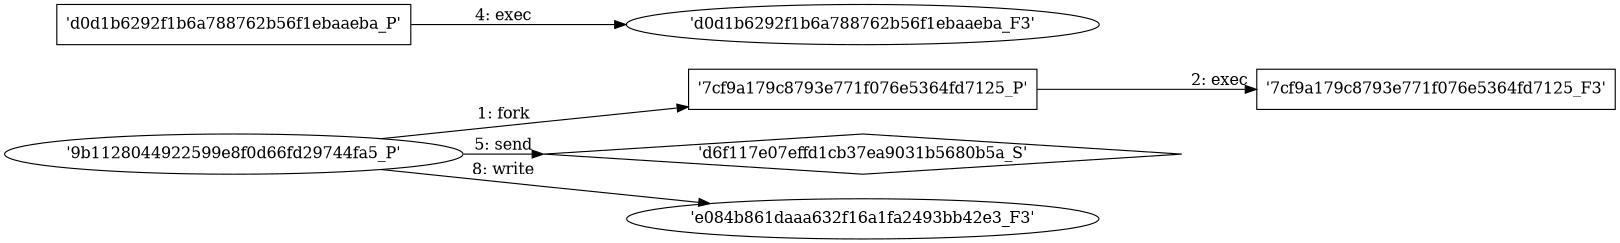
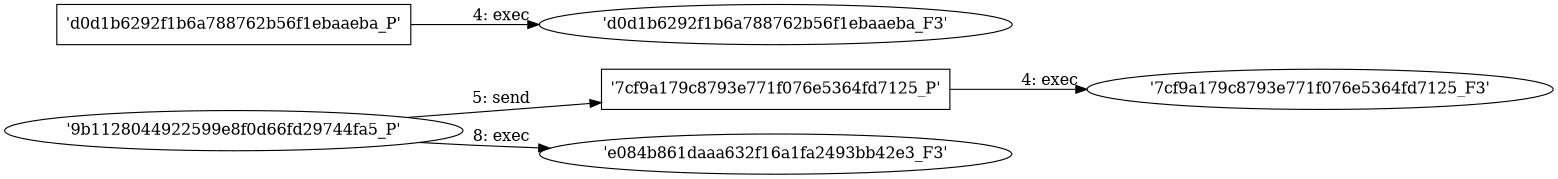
(1219, 81) -> (1050, 81)
(1436, 89) -> (1320, 89)
(503, 114) -> (501, 99)
(863, 154) -> none
(503, 170) -> (501, 137)
